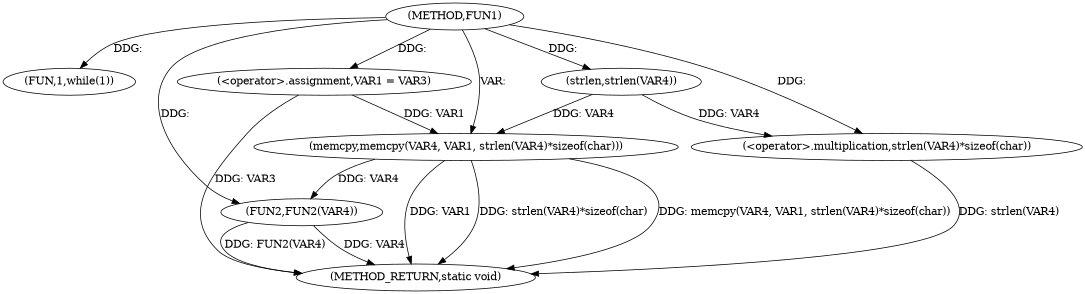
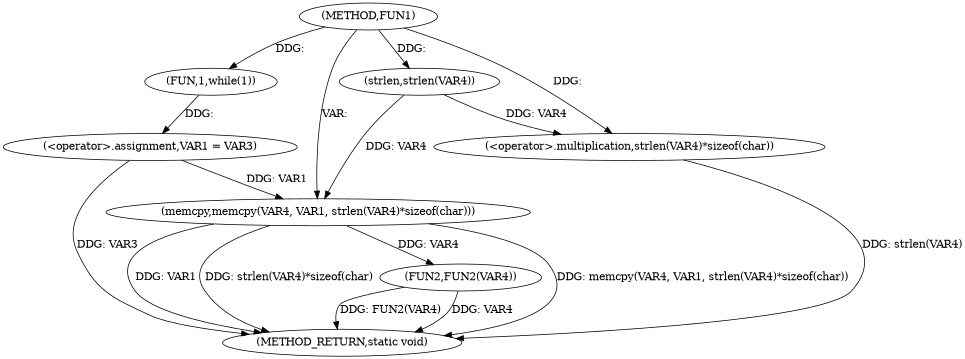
(394, 47) -> (183, 111)
(195, 52) -> none
